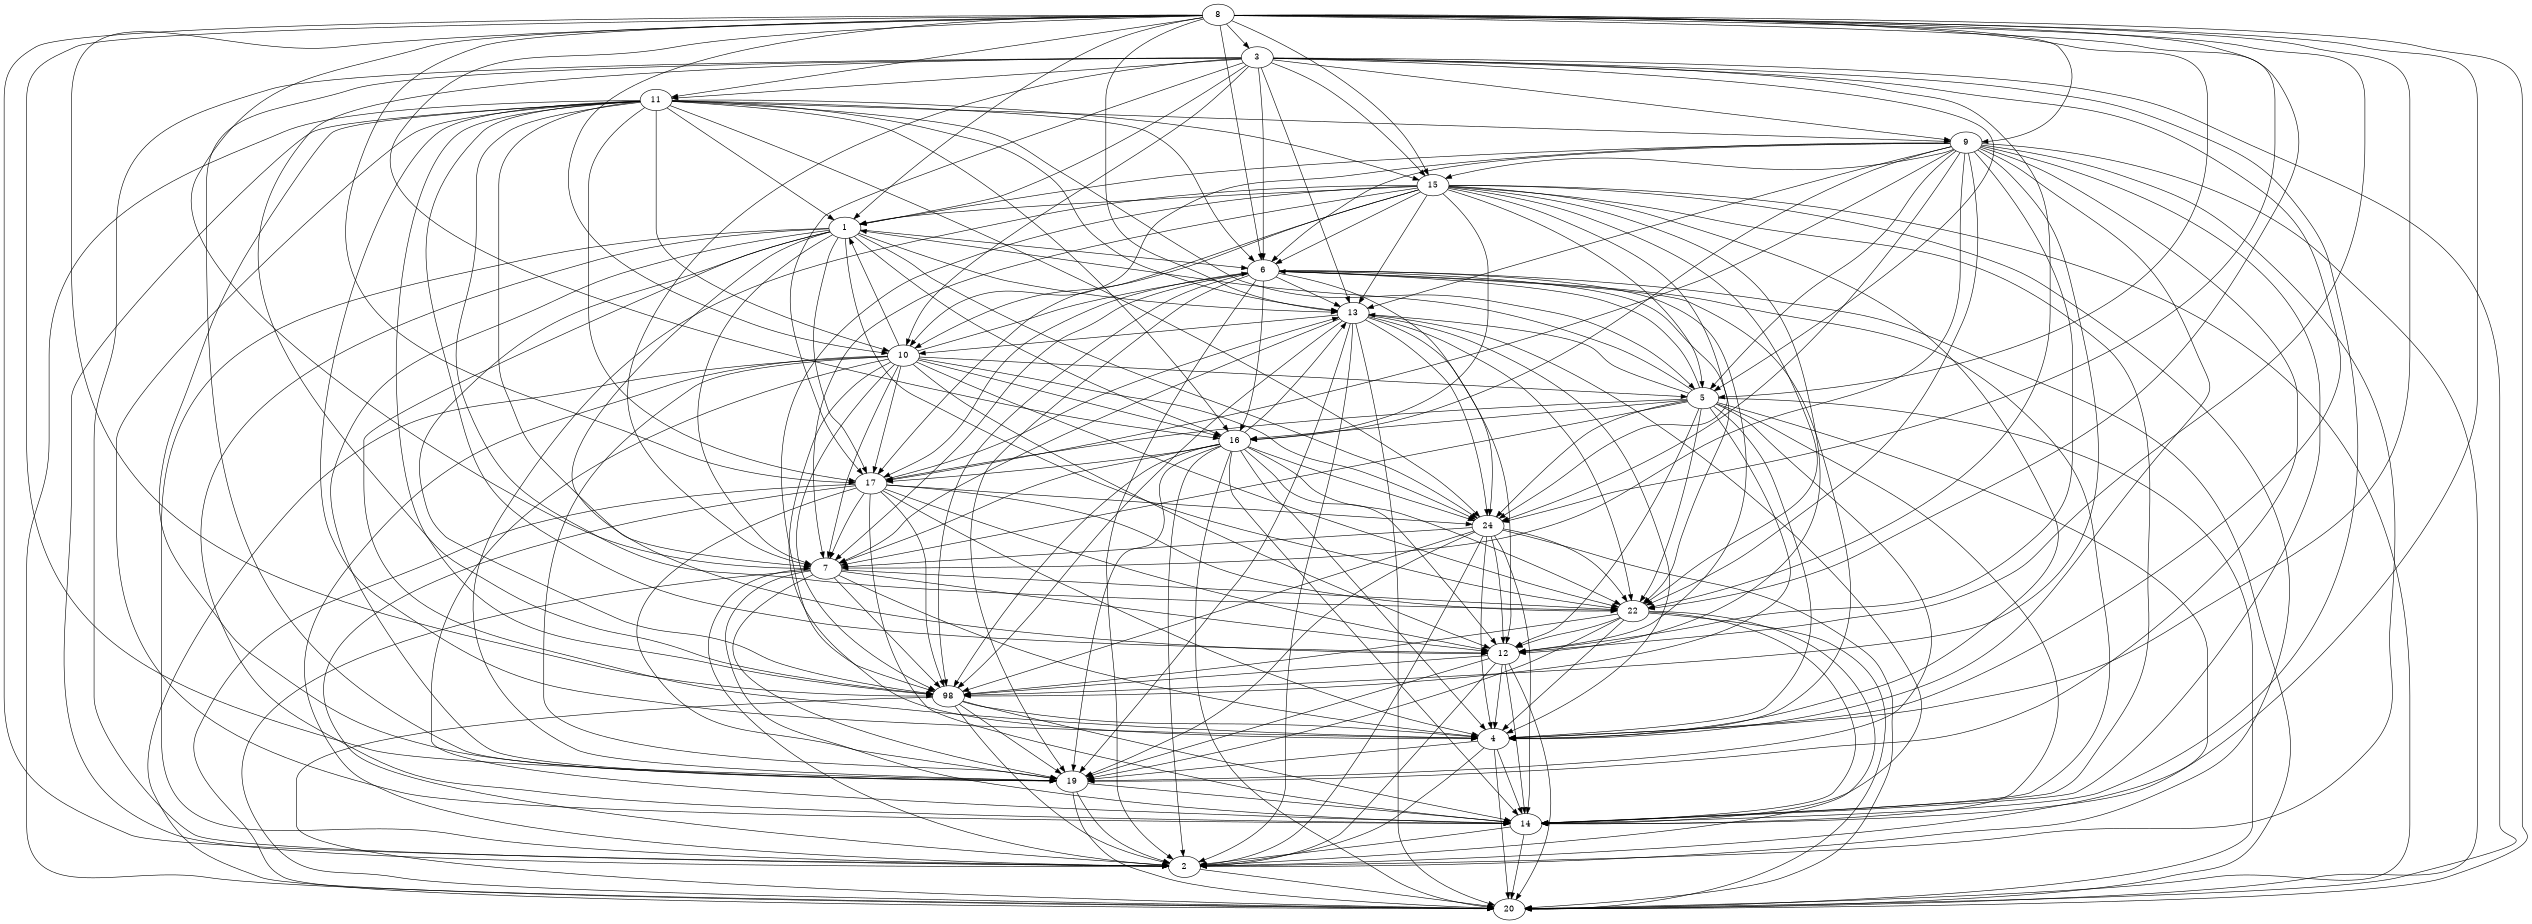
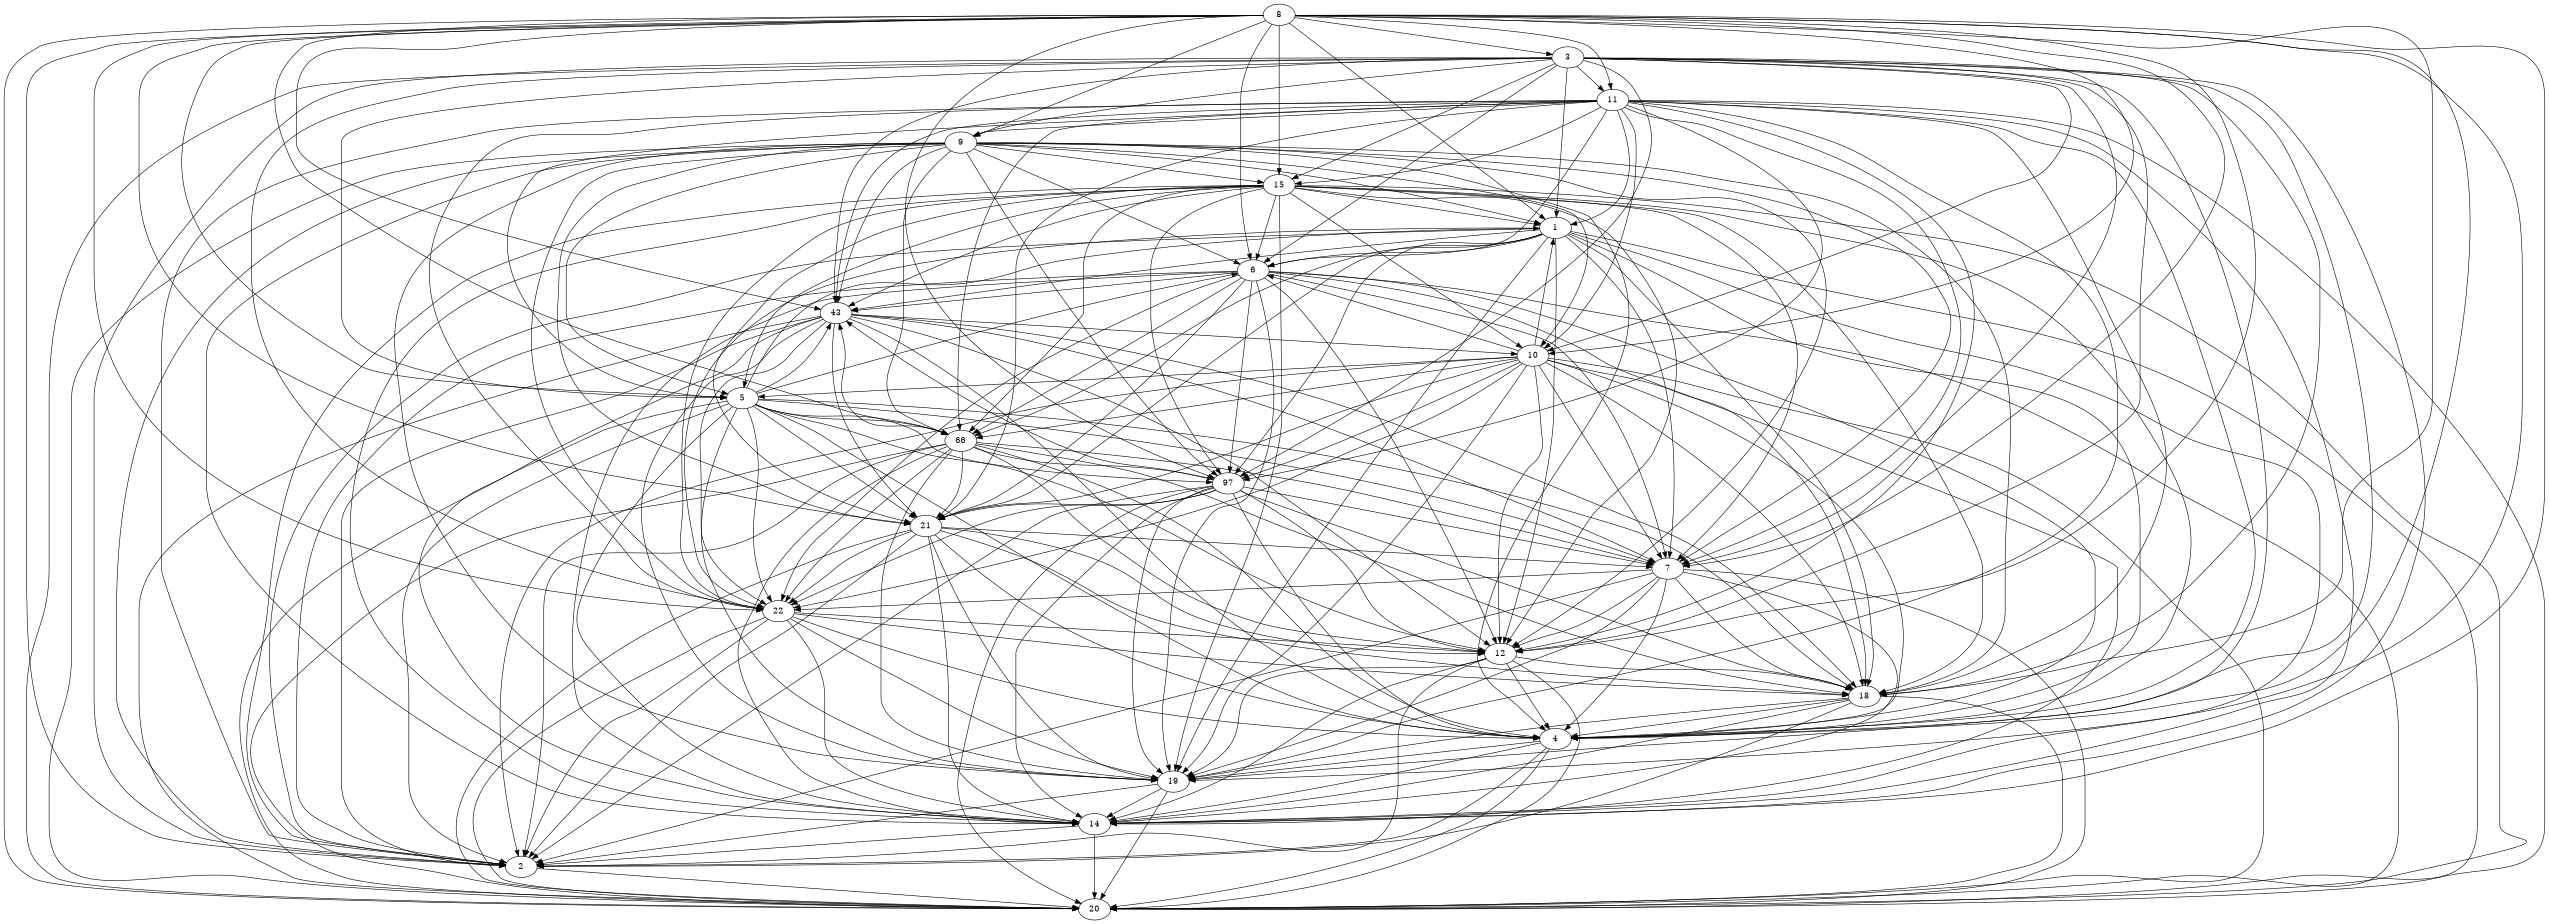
(1353, 313) -> (836, 313)
none -> (2140, 318)
(1235, 441) -> (961, 441)
(871, 483) -> (1228, 483)
(1488, 526) -> (926, 526)
(948, 696) -> (1864, 696)
none -> (2473, 850)
